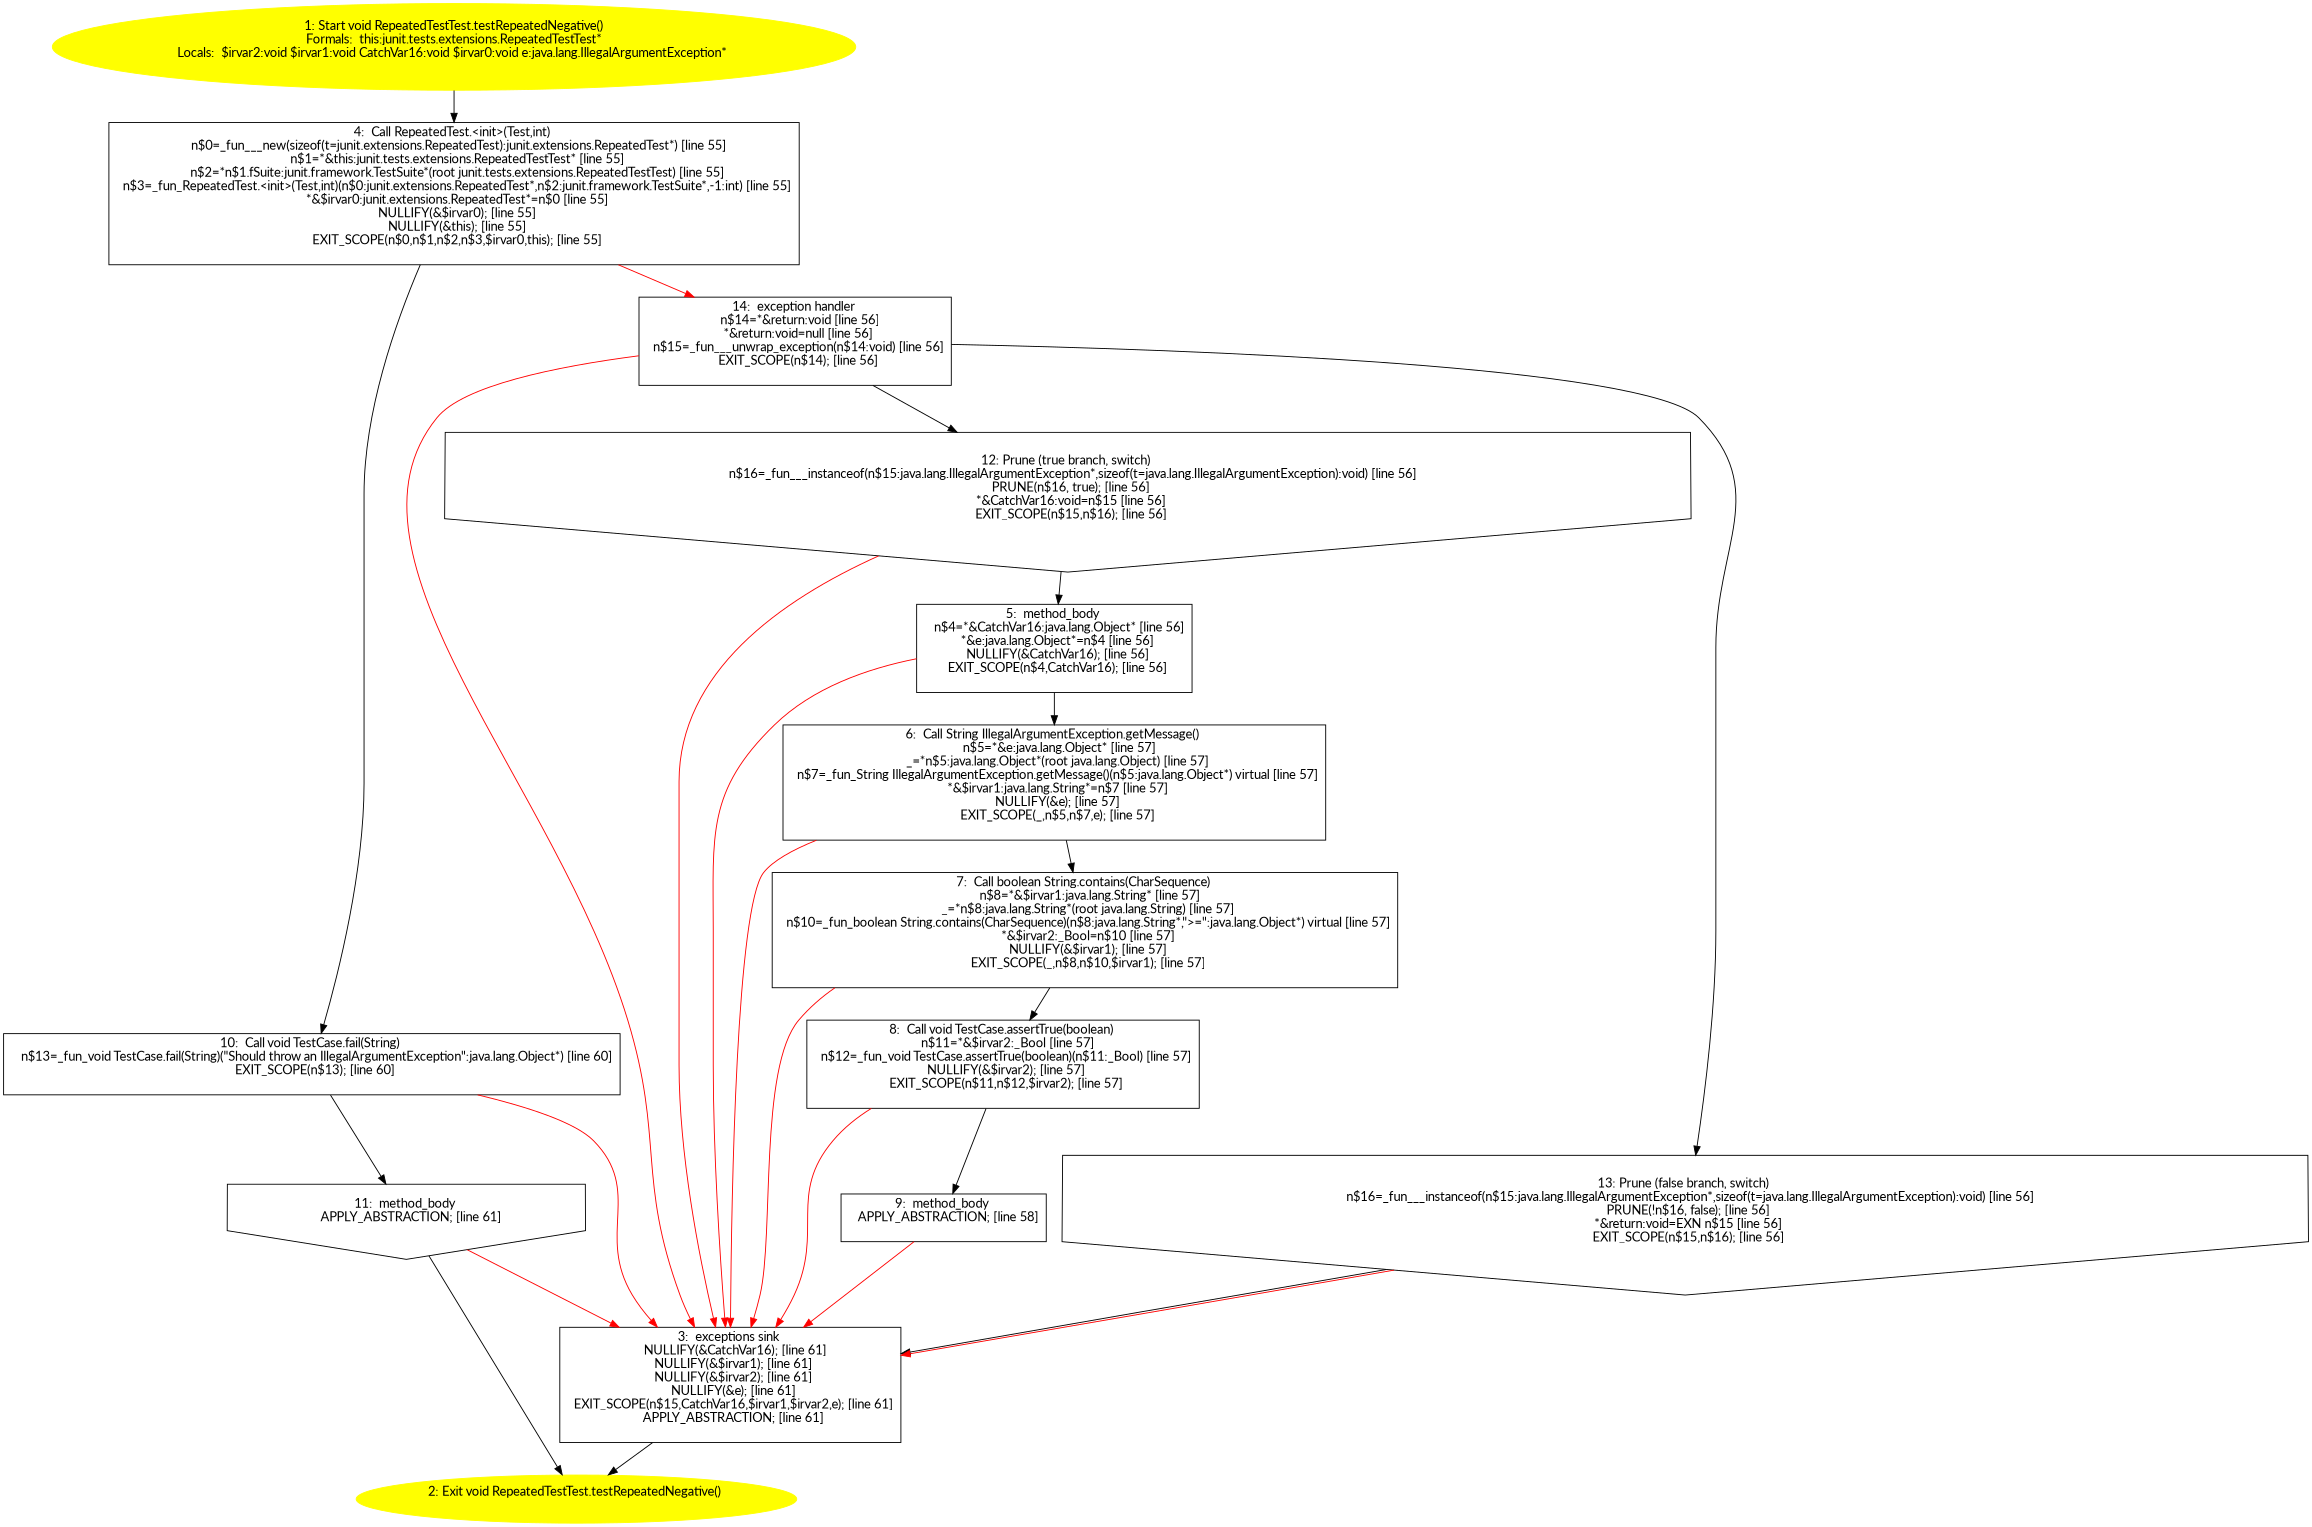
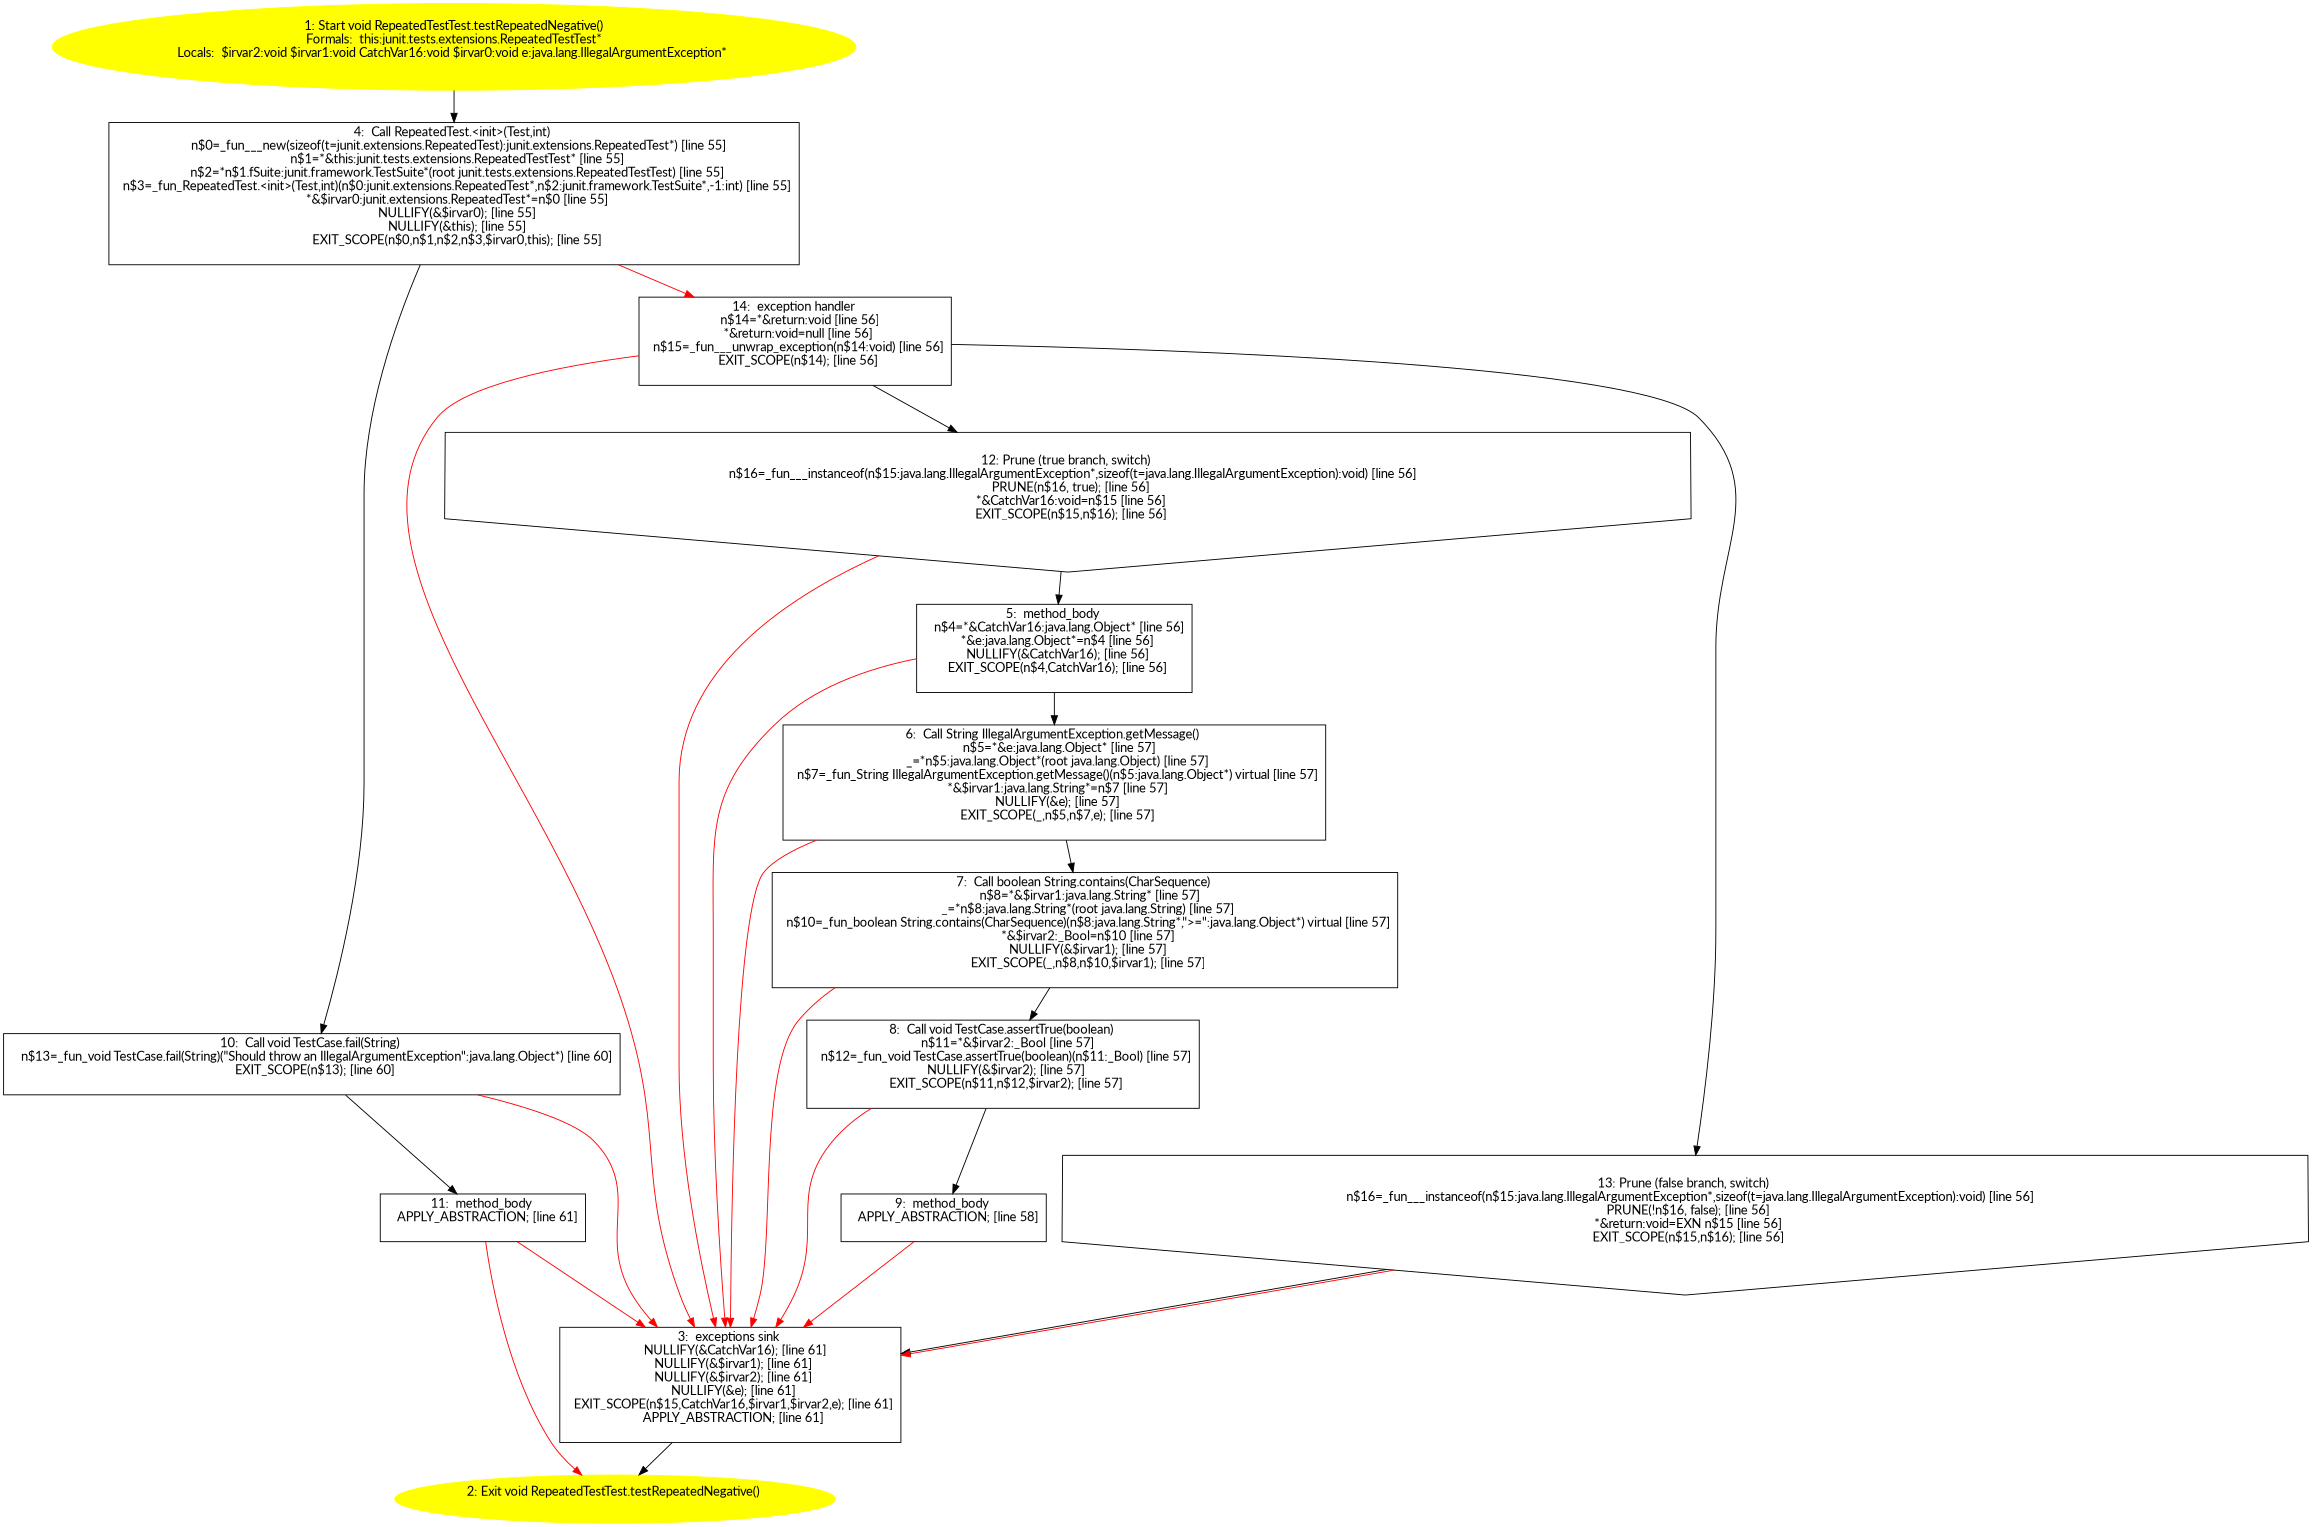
(406, 1218) -> (483, 1218)
(493, 1361) -> (514, 1362)
